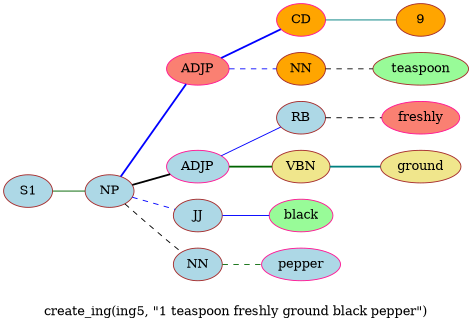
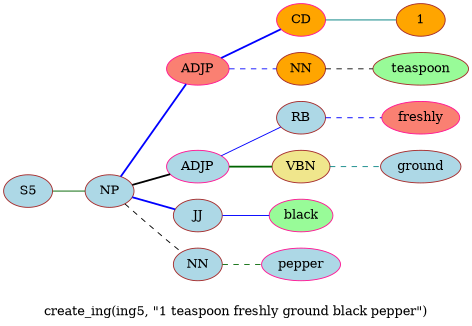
(421, 20) -> (421, 20)
(354, 118) -> (354, 118)
(355, 167) -> (355, 167)
(421, 167) -> (421, 167)
(28, 191) -> (28, 191)
(154, 203) -> (154, 203)
